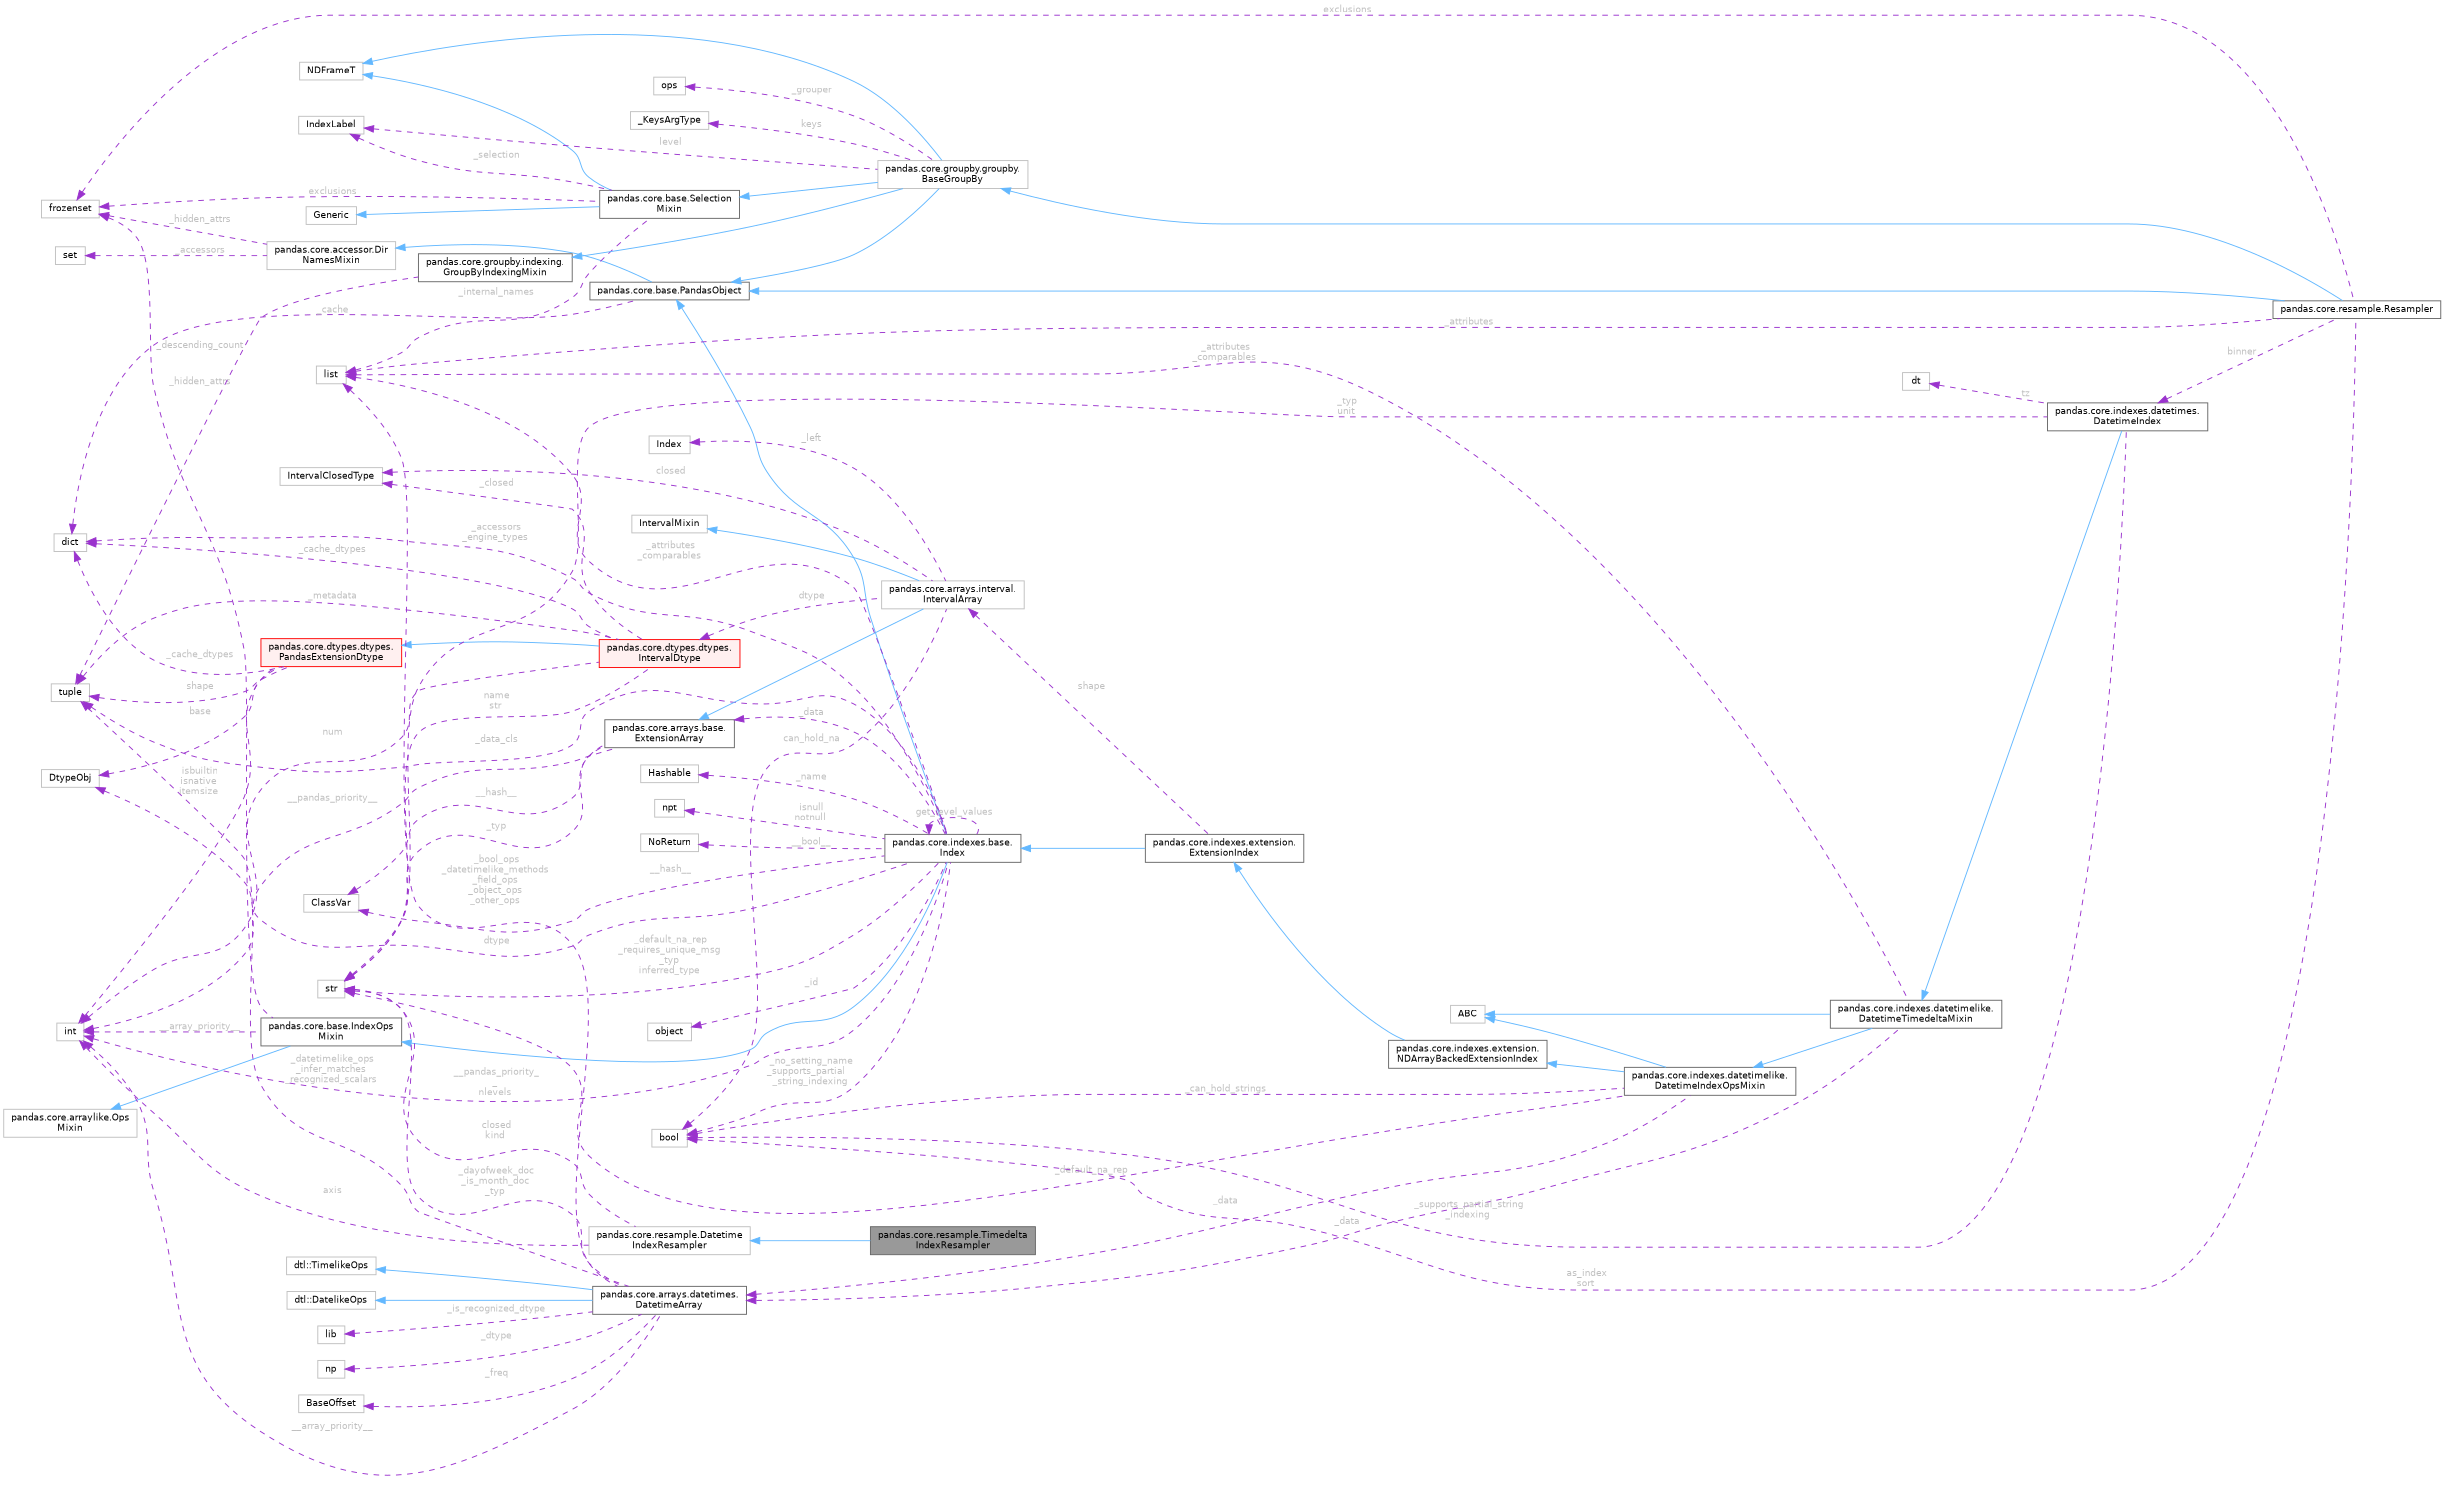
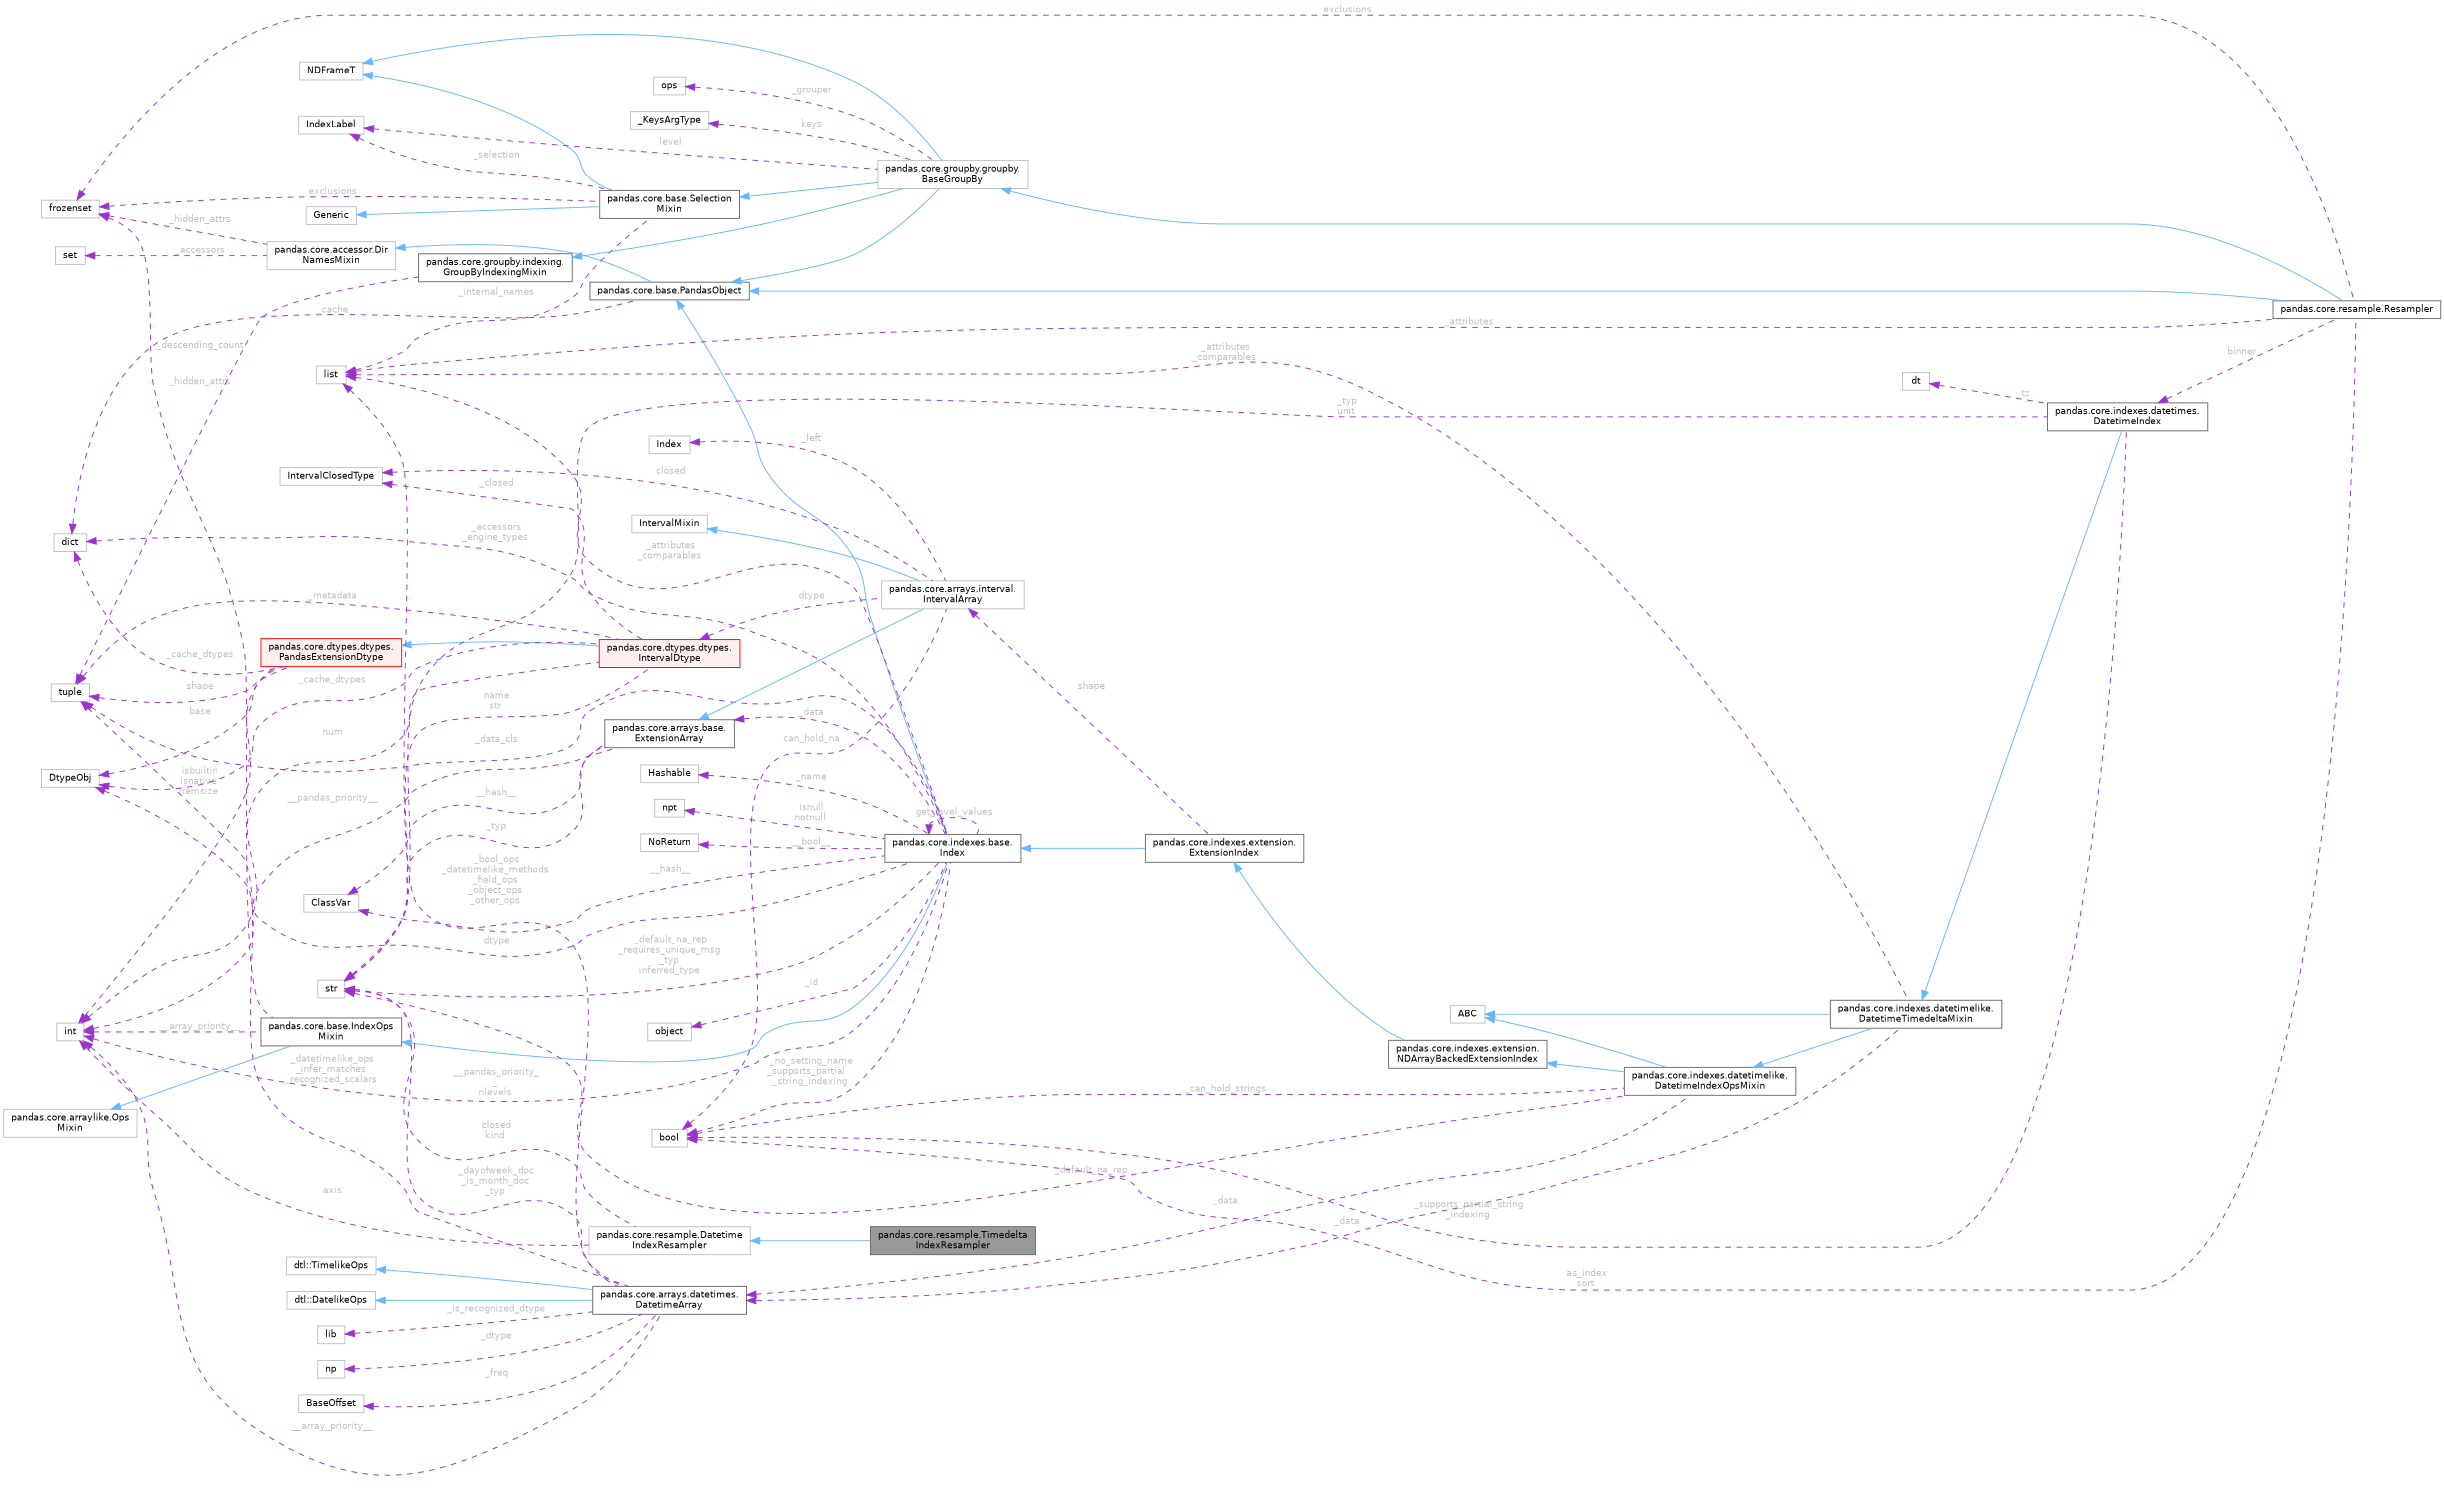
(363, 565) -> (341, 701)
